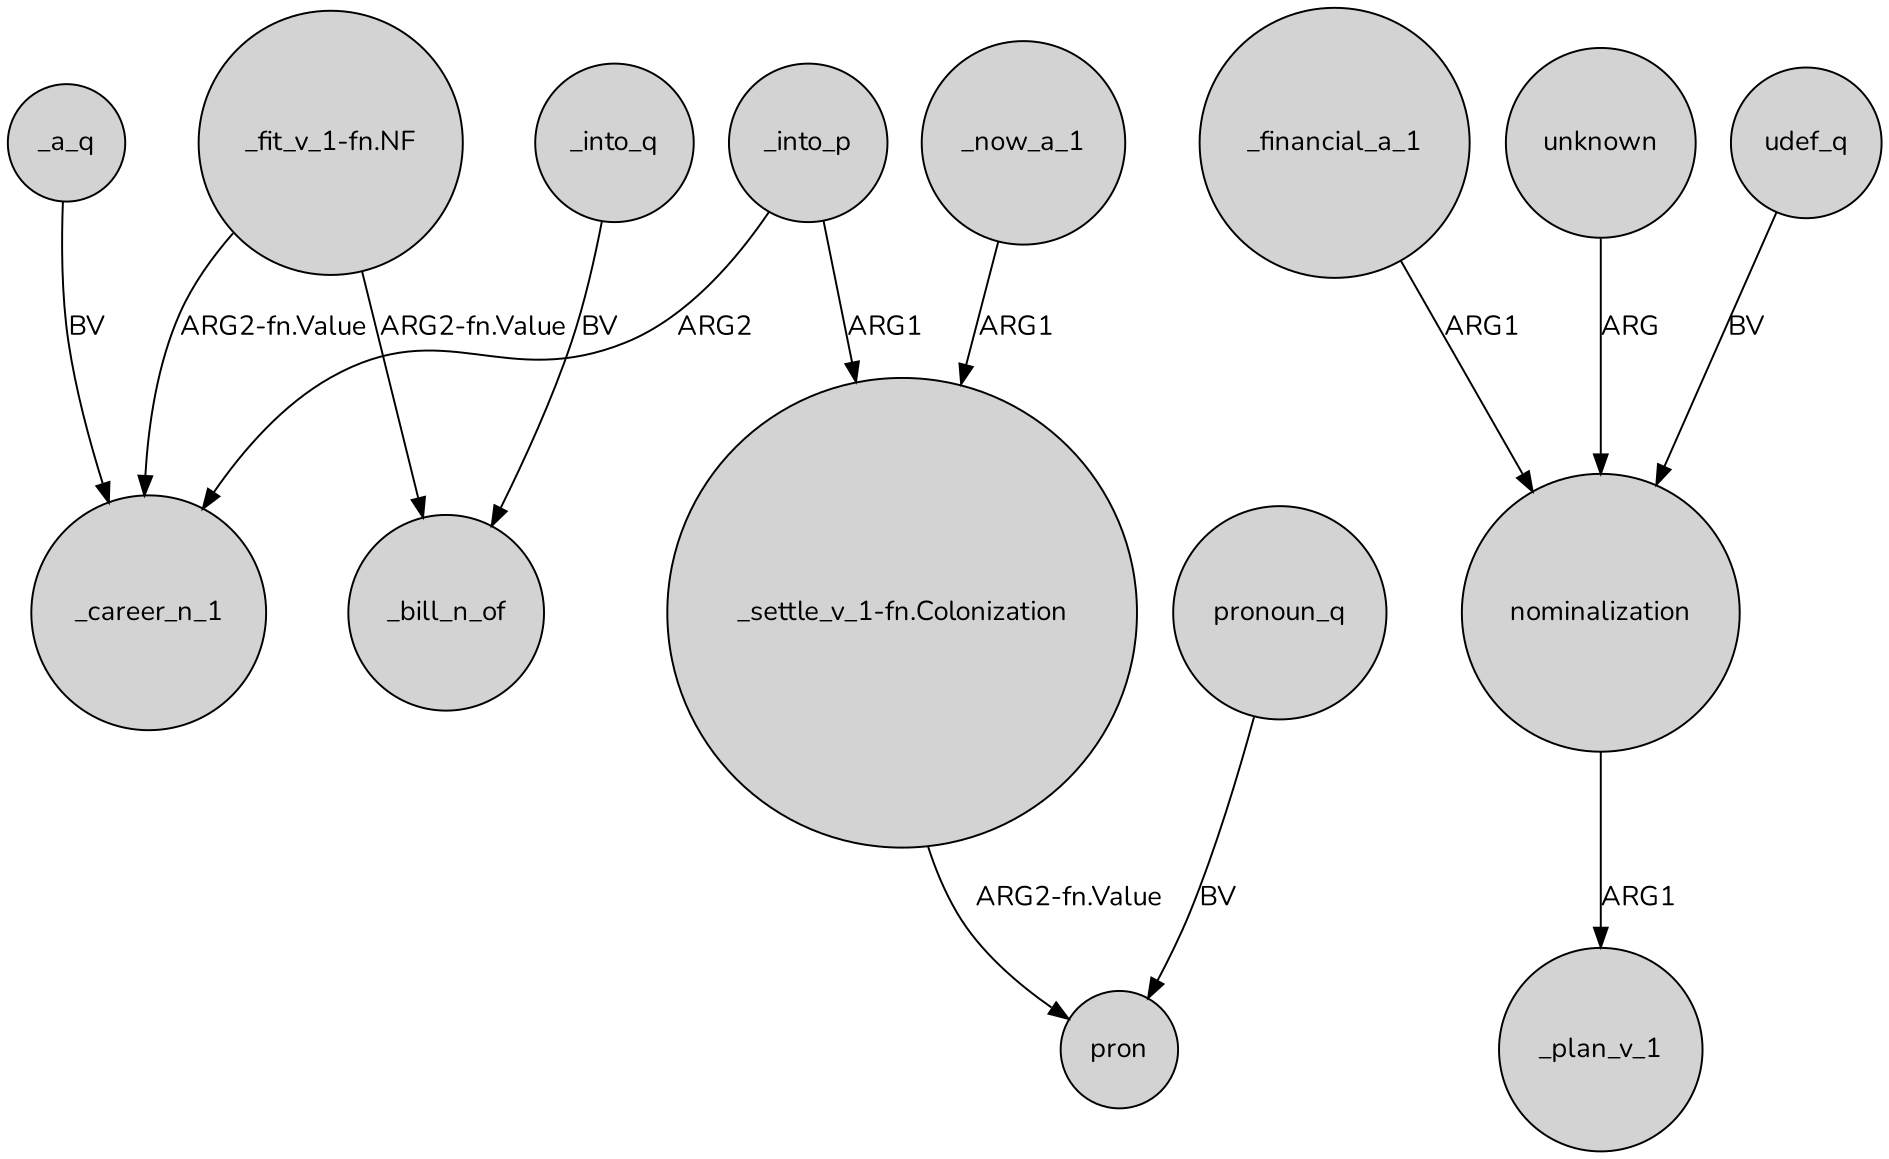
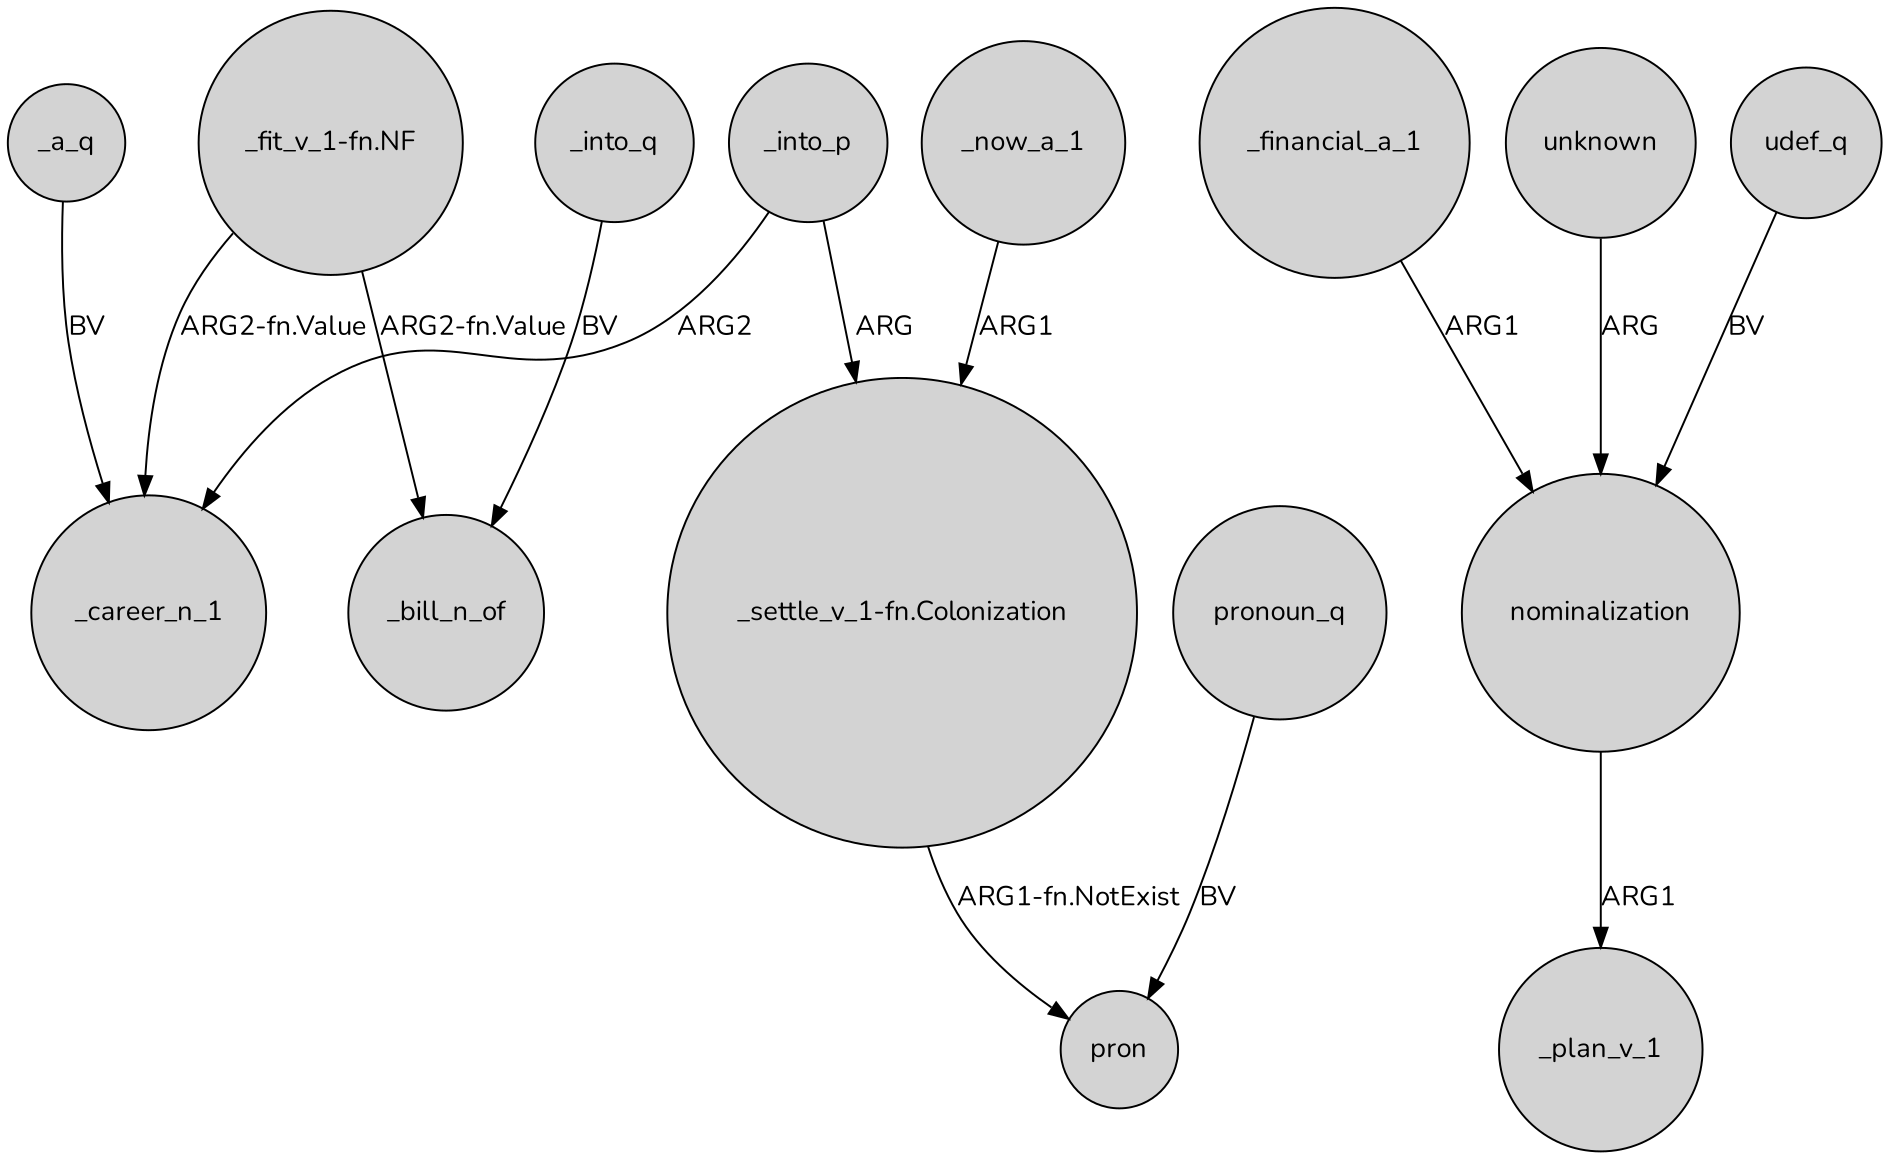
(886, 328) -> (886, 328)
(1069, 898) -> (1069, 898)
